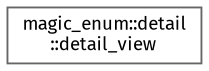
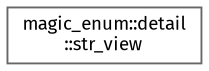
(104, 35) -> (104, 35)
